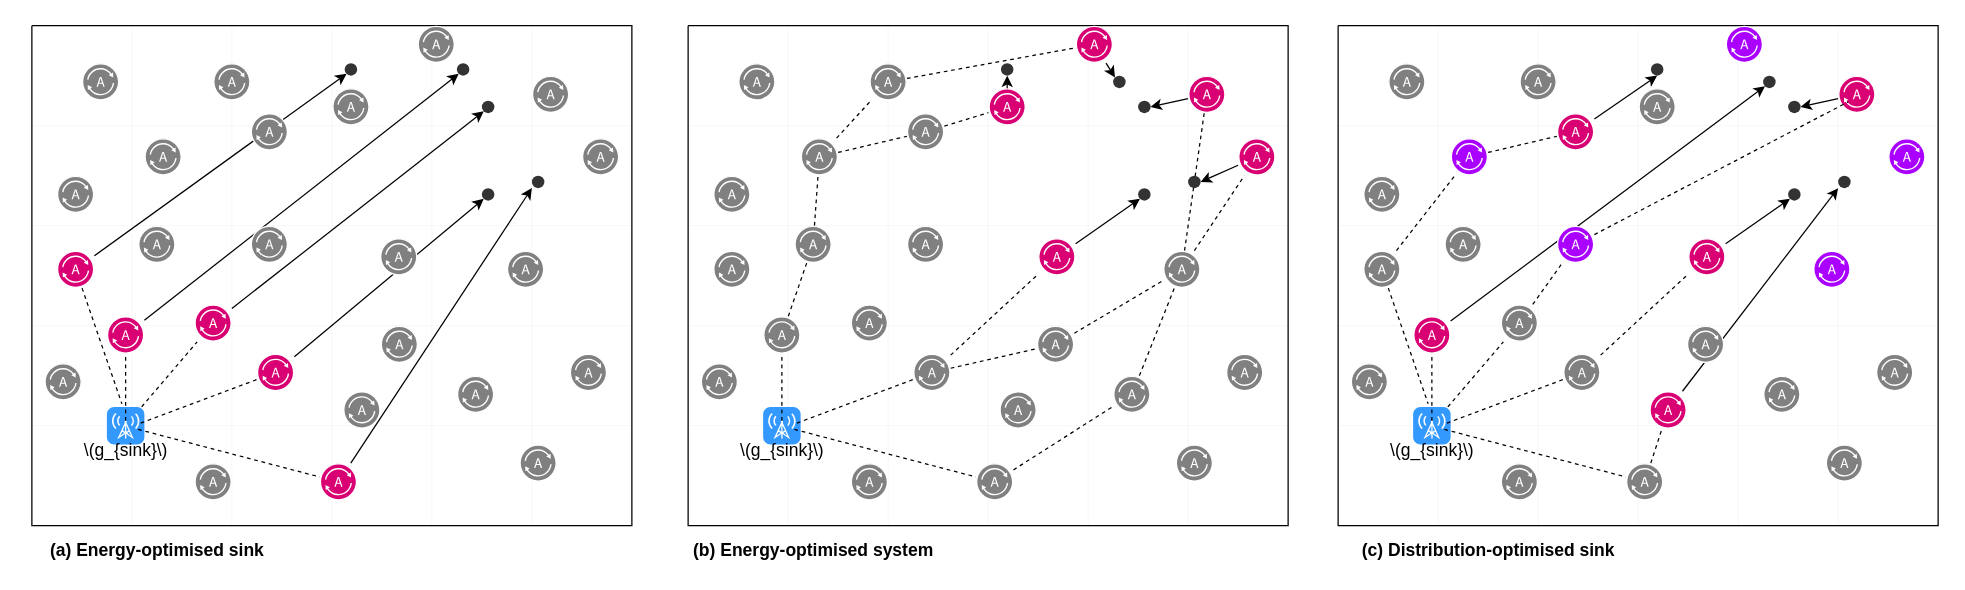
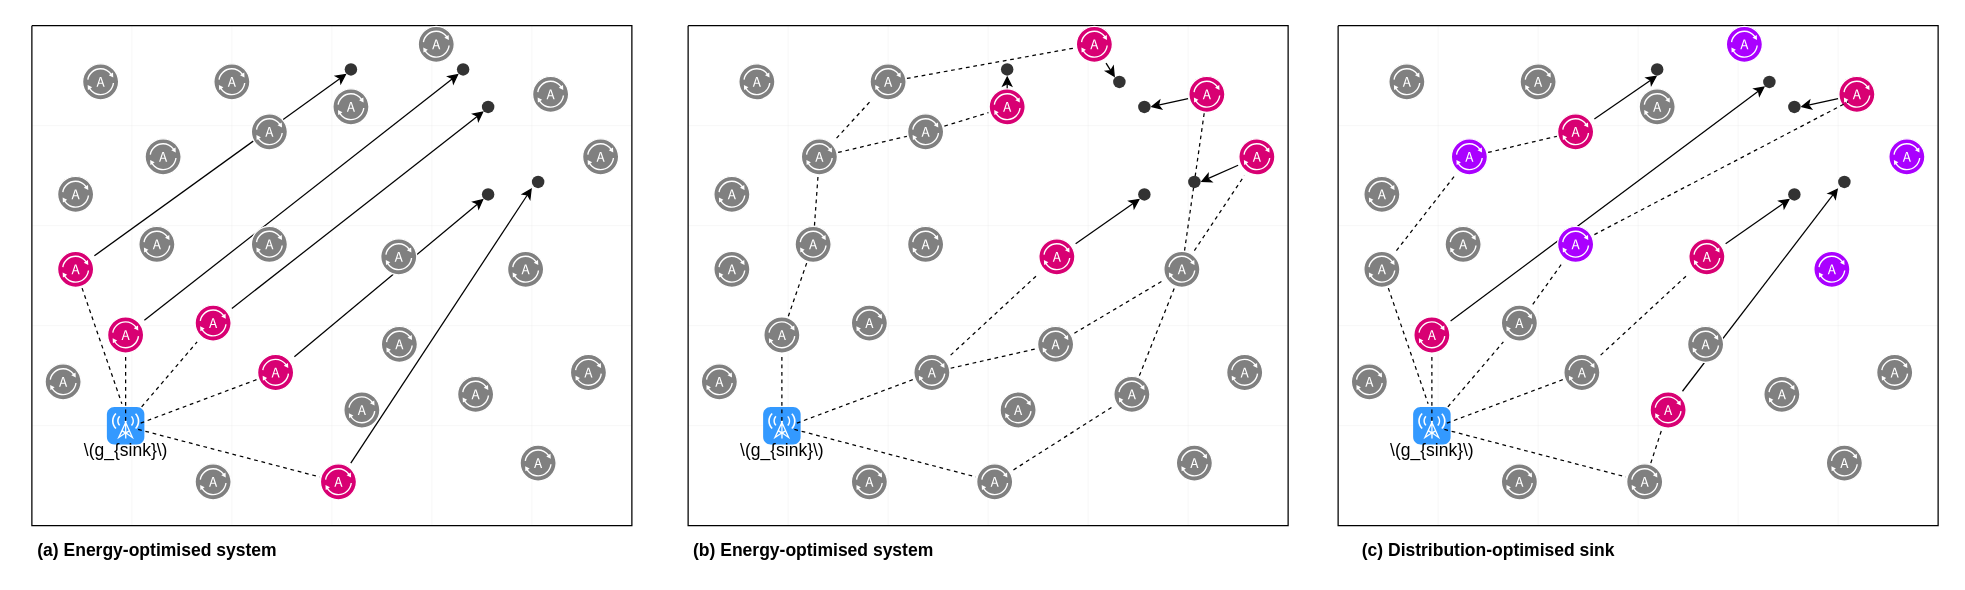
(158, 551) -> (158, 551)
